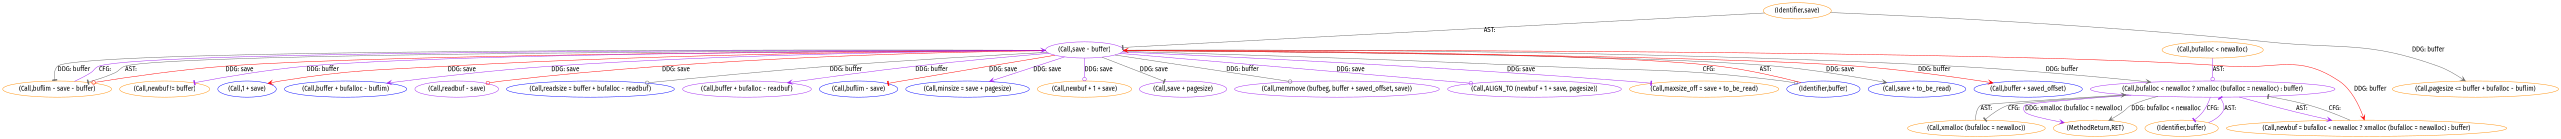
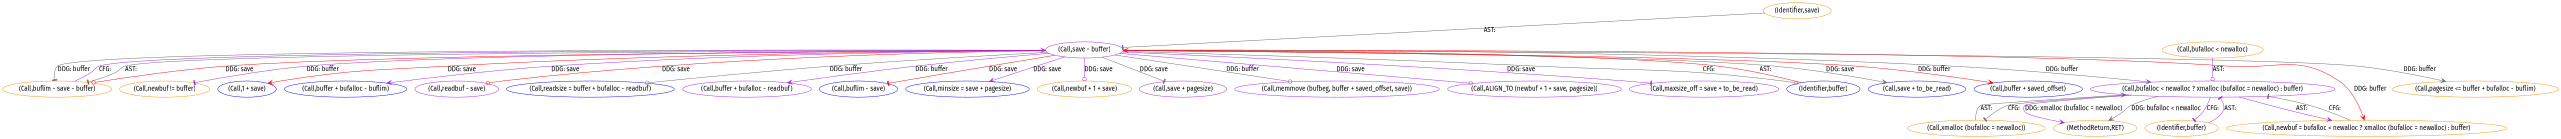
(2149, 31) -> (1783, 54)
(1704, 89) -> (1704, 89)
